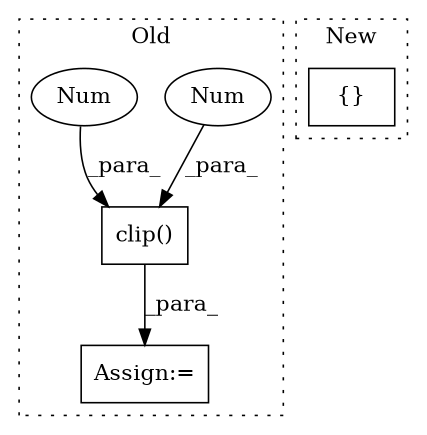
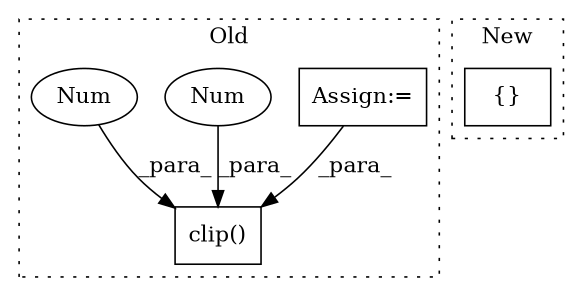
(145, 297) -> (312, 164)
